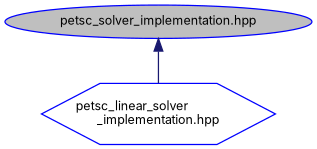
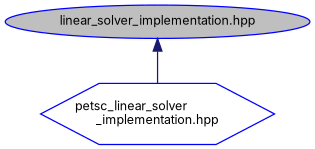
(158, 22) -> (158, 22)
